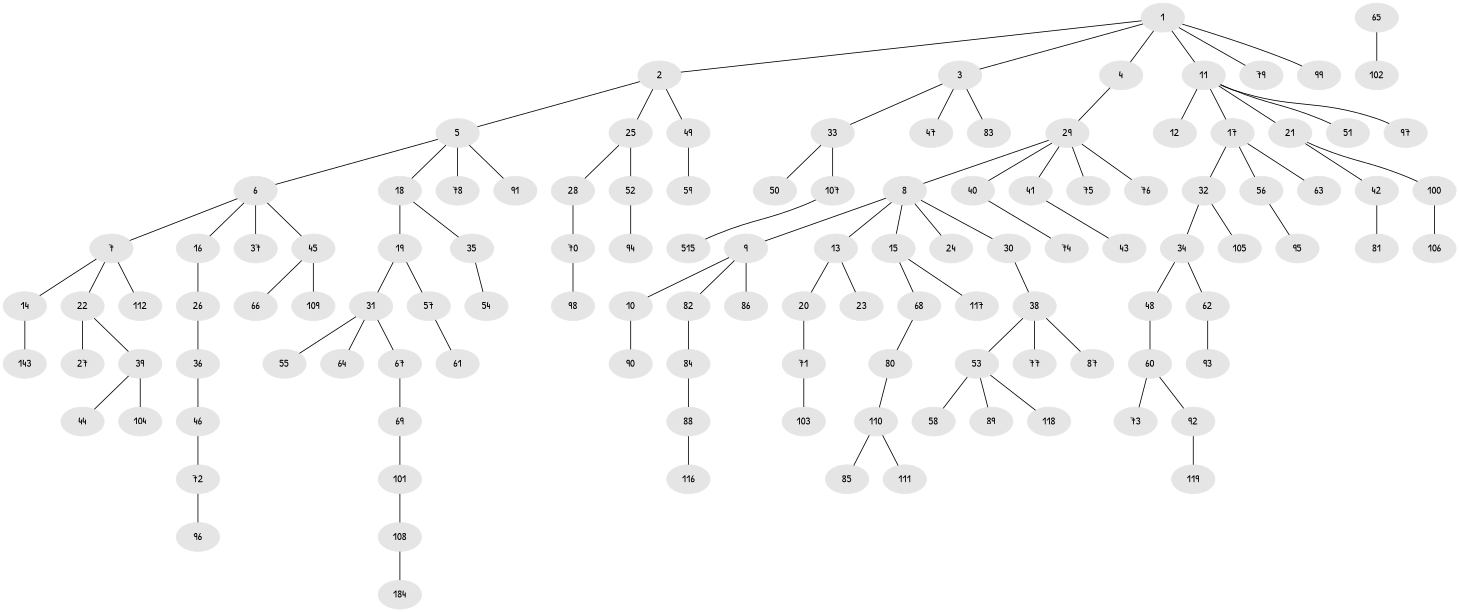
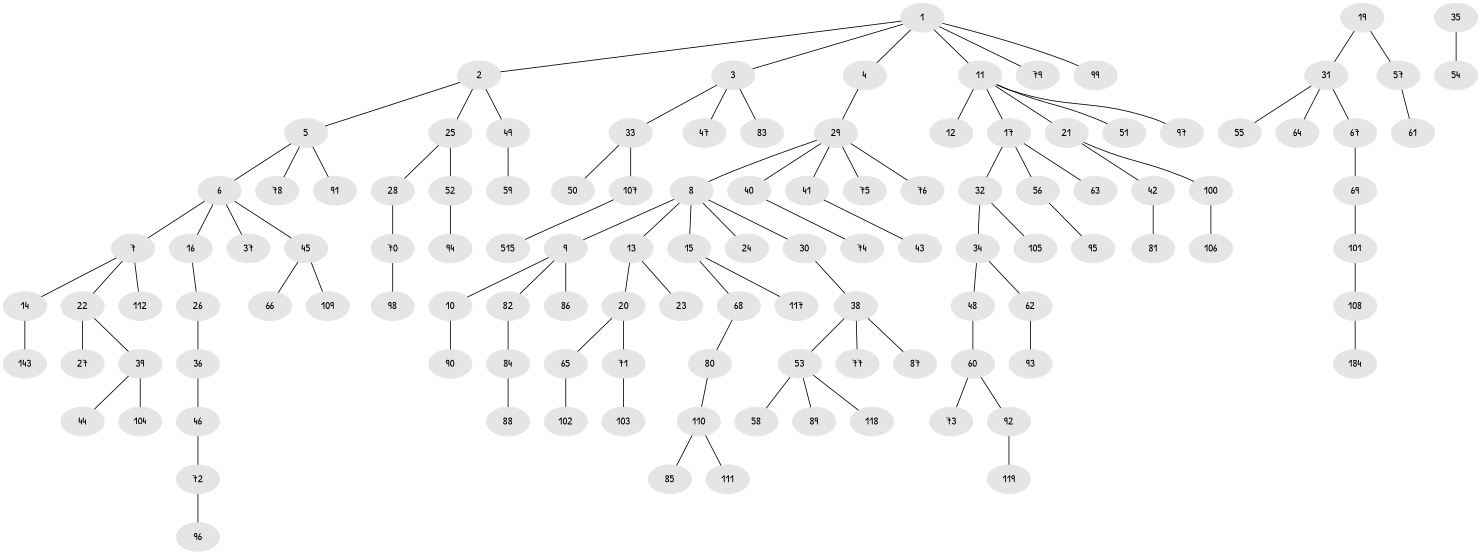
(400, 191) -> none
none -> (595, 335)
(688, 479) -> none
